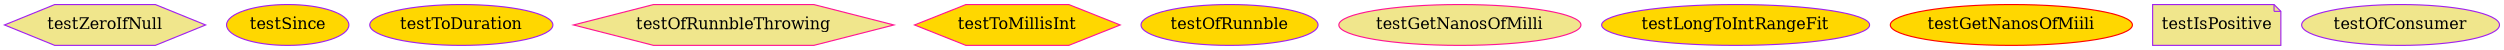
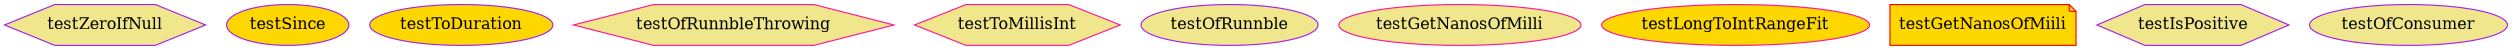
(1017, 25) -> (1017, 25)
(1230, 25) -> (1230, 25)
(1736, 25) -> (1736, 25)
(2011, 25) -> (1983, 25)
(2217, 25) -> (2193, 25)
